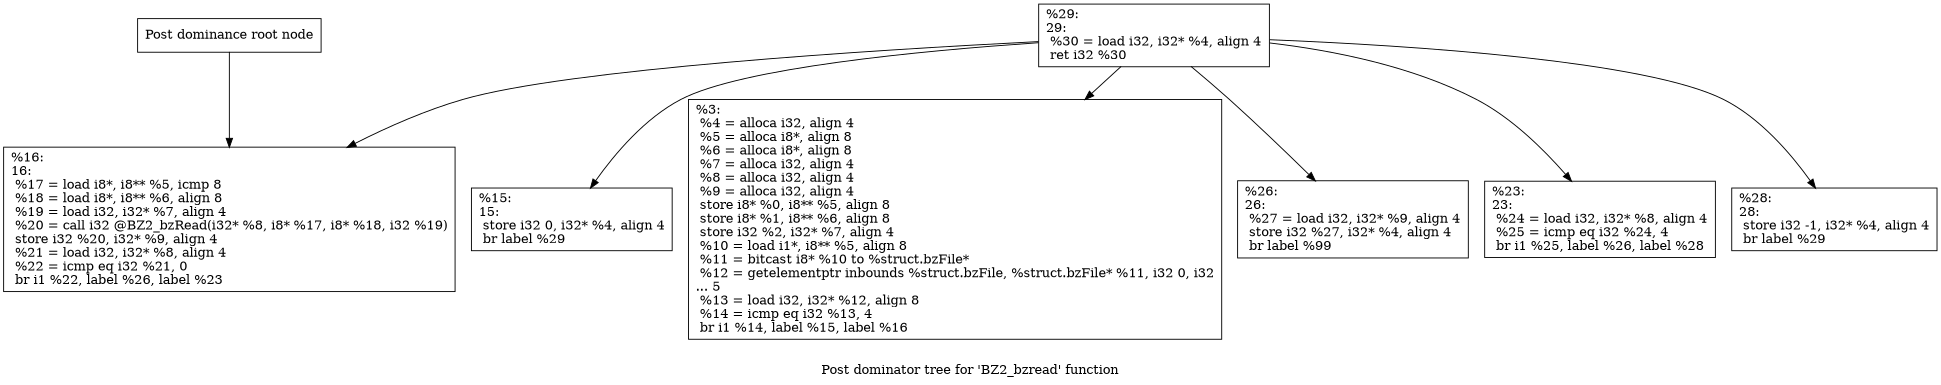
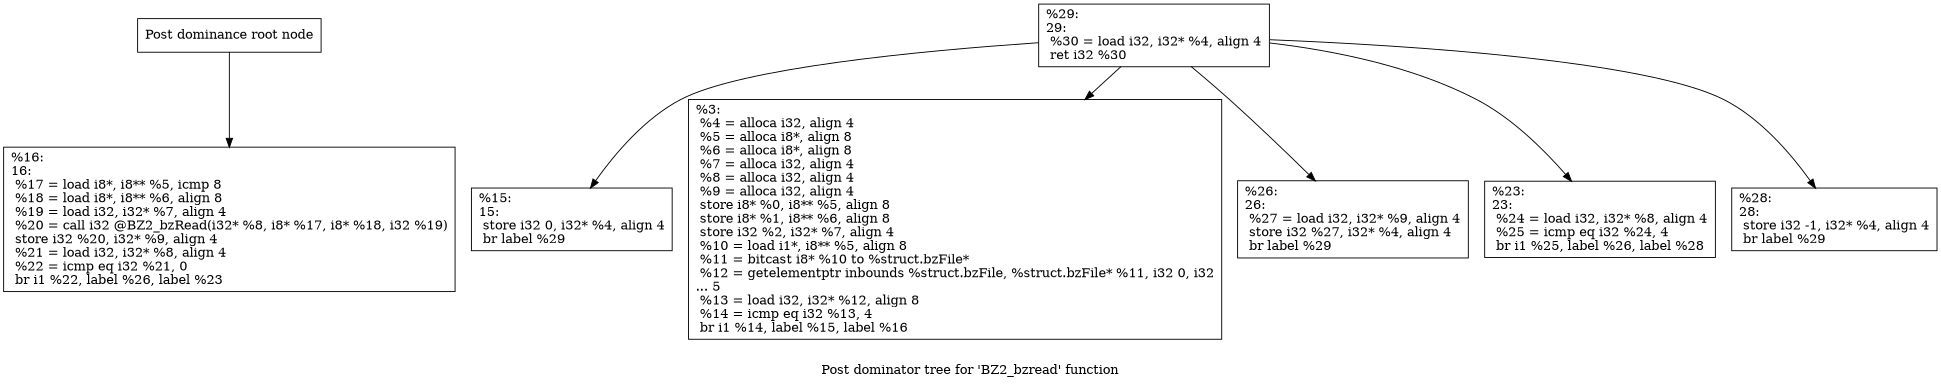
(691, 66) -> none
(1288, 246) -> (1288, 246)
